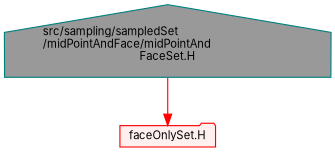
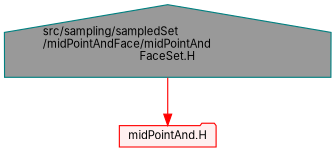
(168, 136) -> (168, 136)
